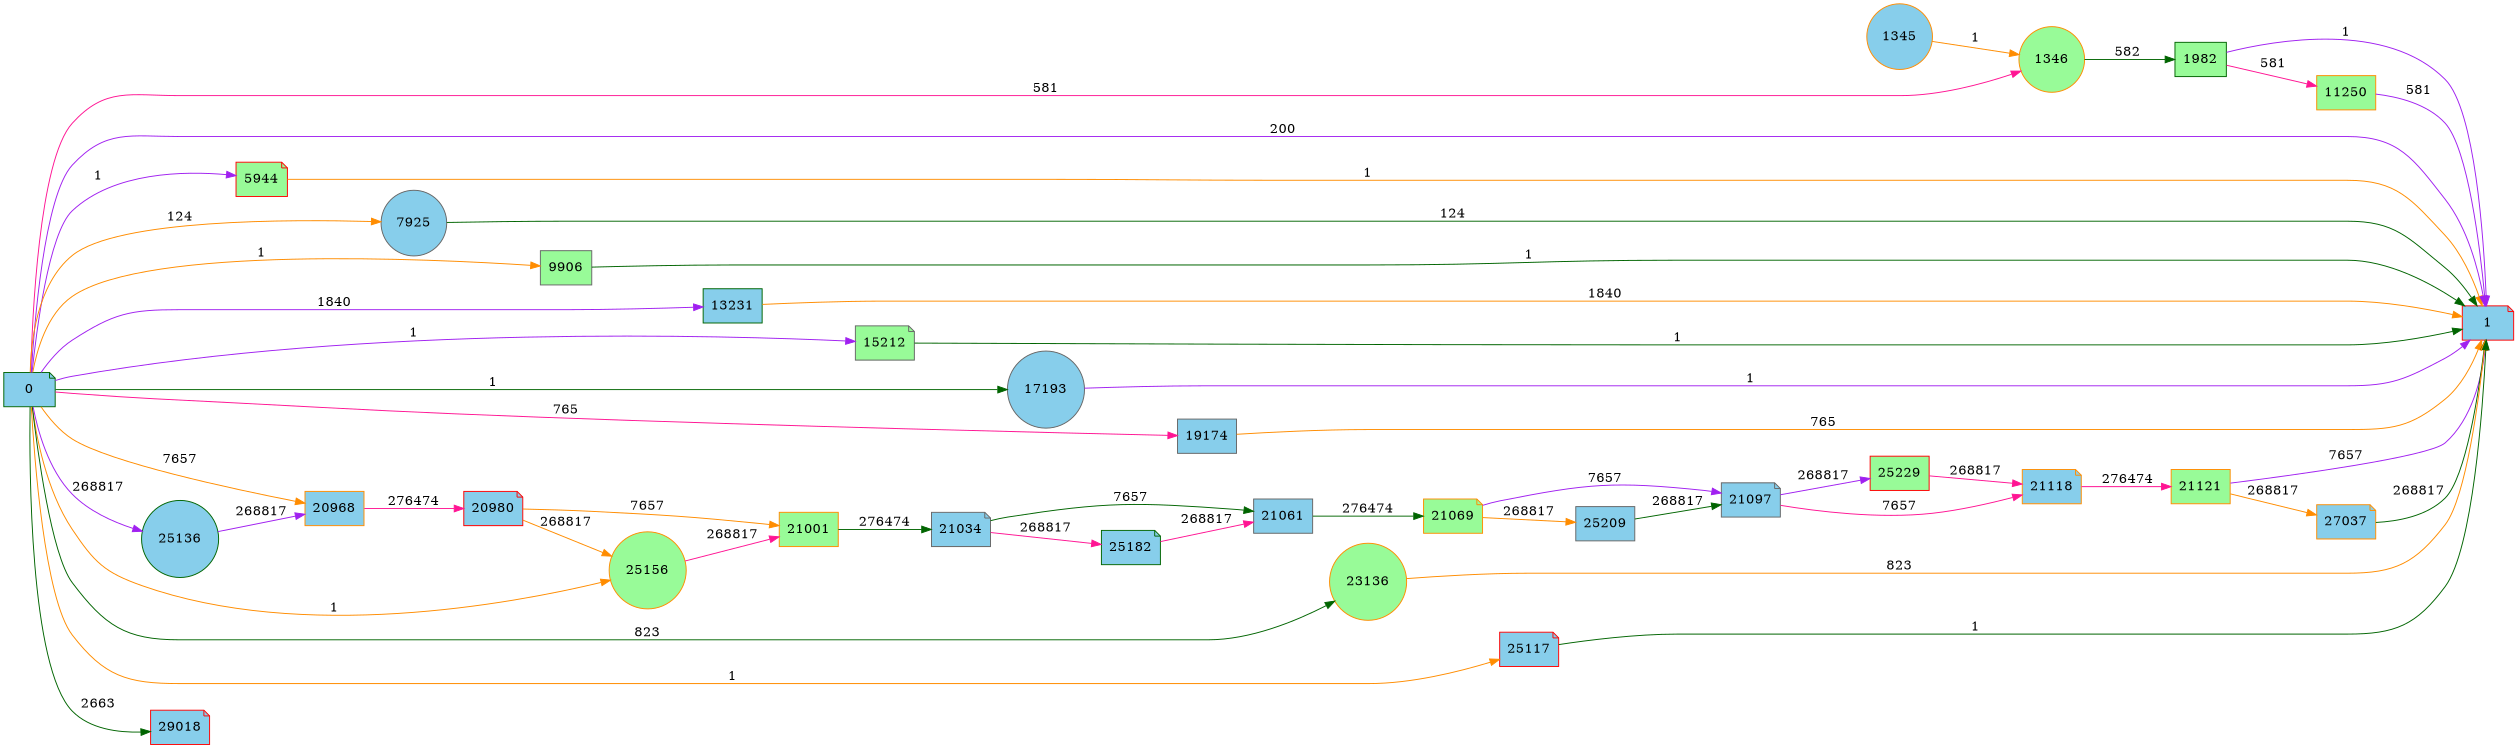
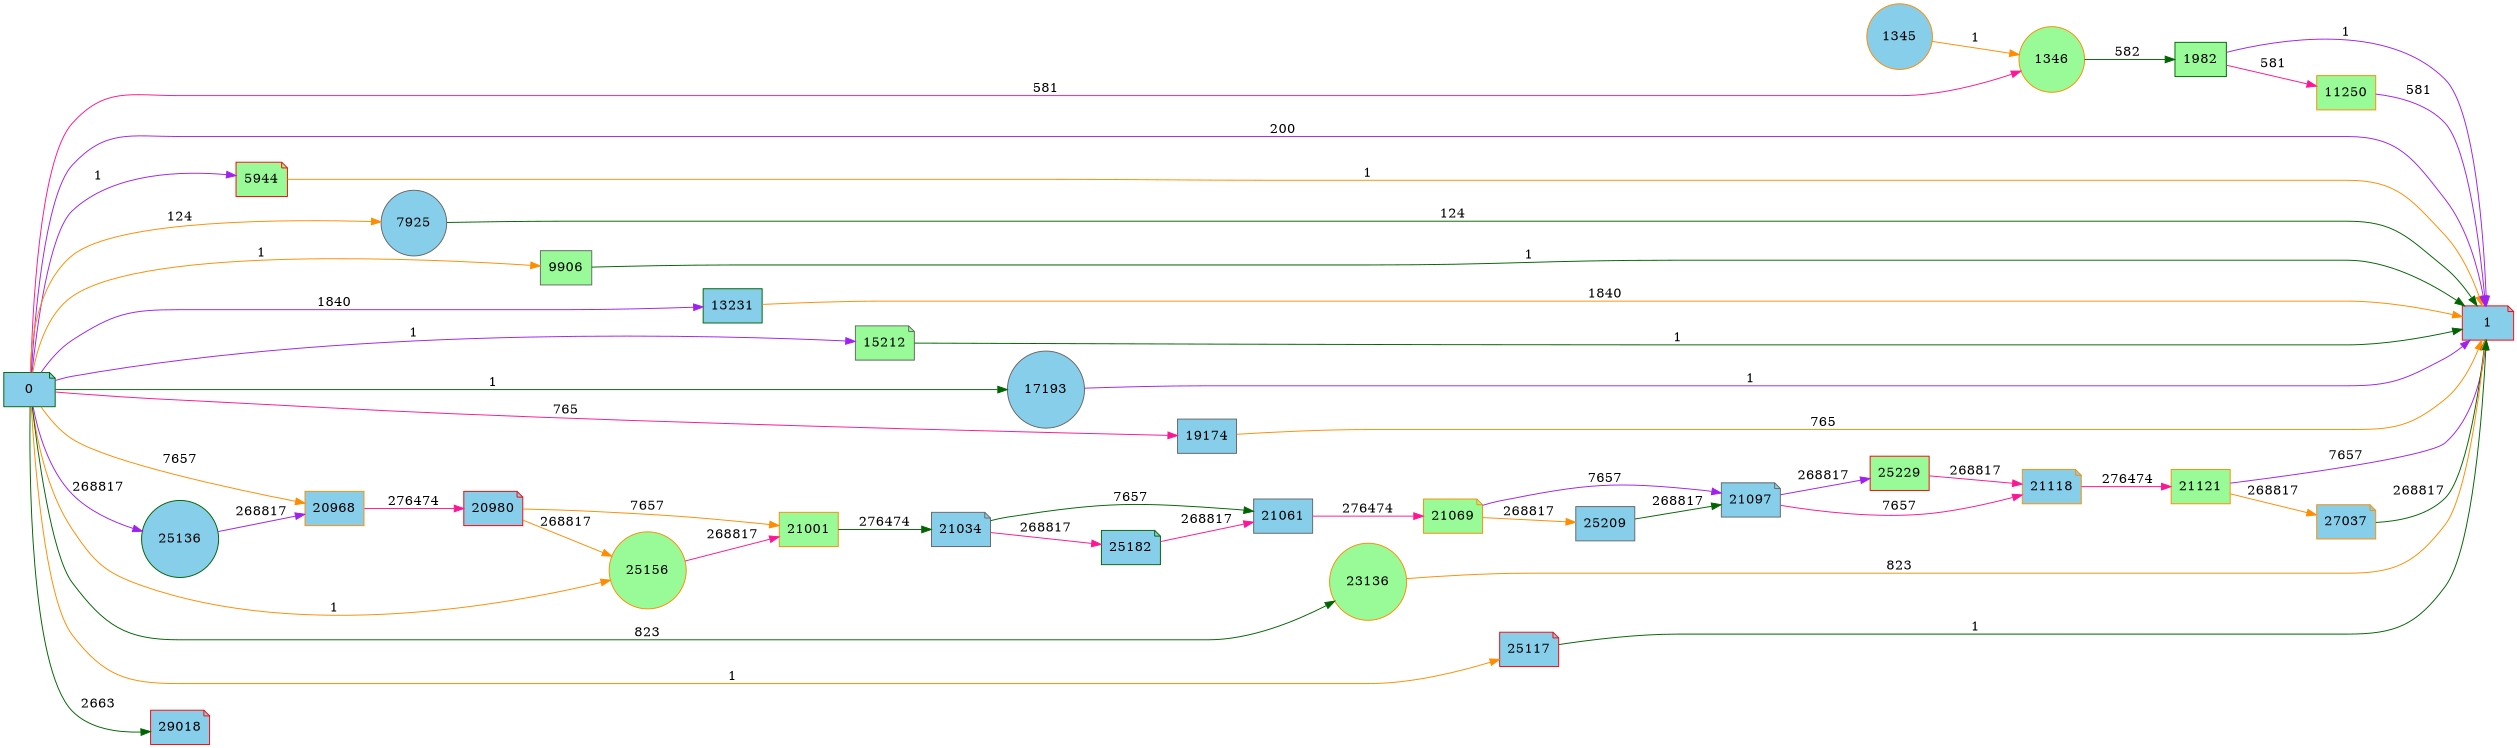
(1363, 516) -> (1363, 516)
